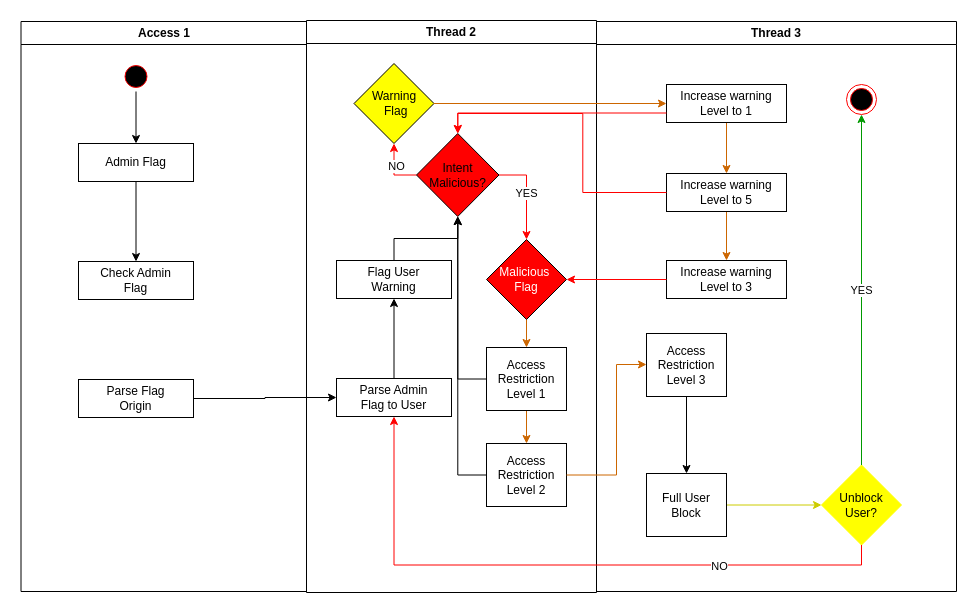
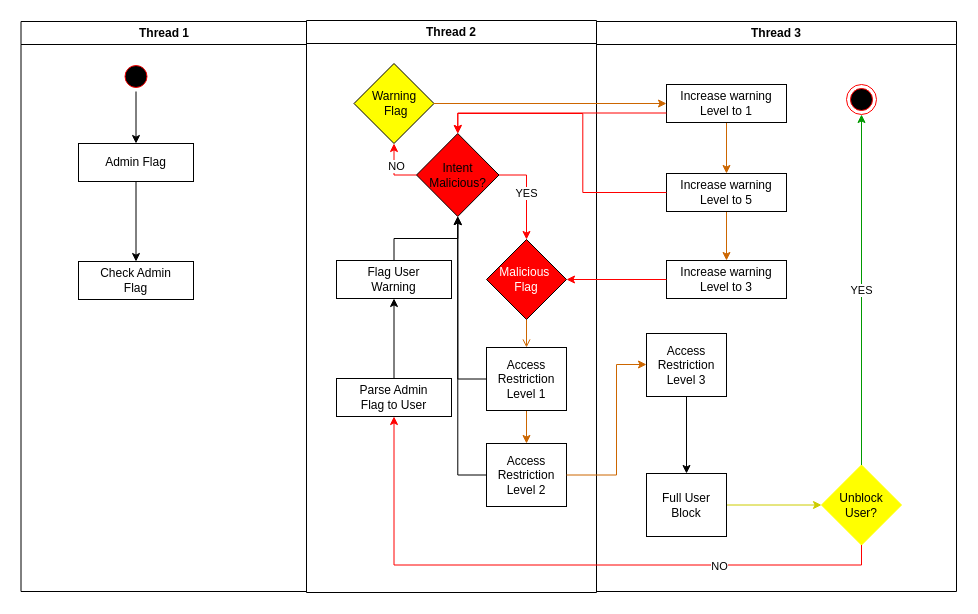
(165, 34) -> (165, 34)
(527, 339) -> (527, 341)
(136, 399) -> none
(262, 399) -> none
